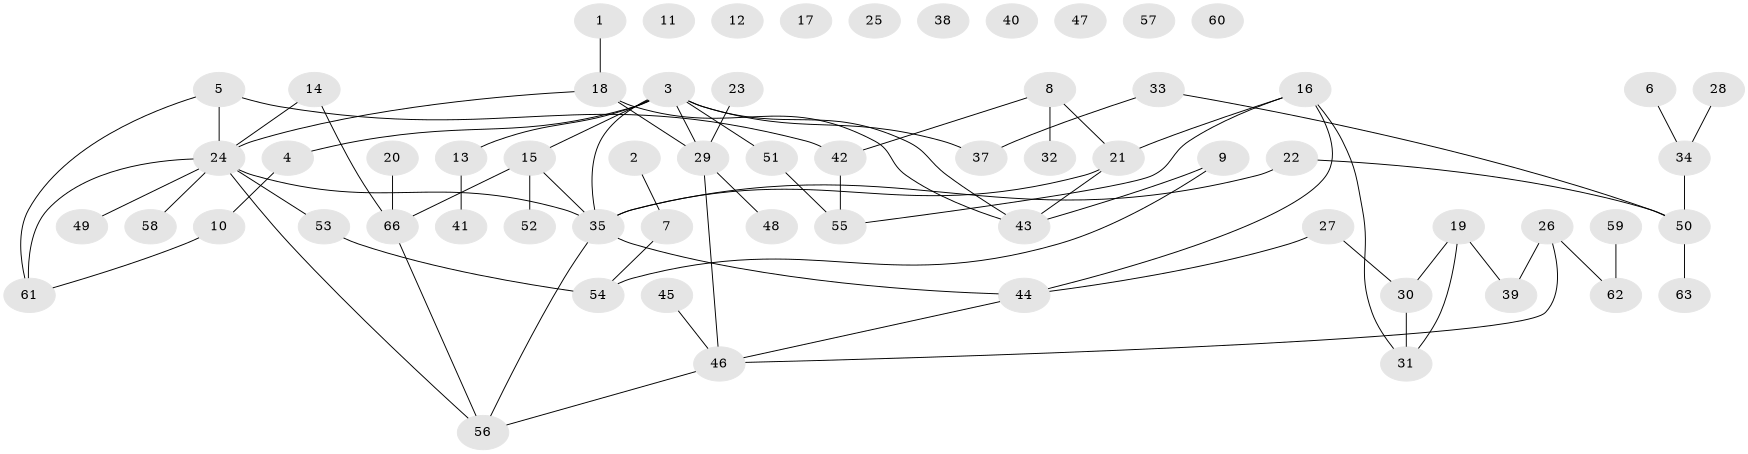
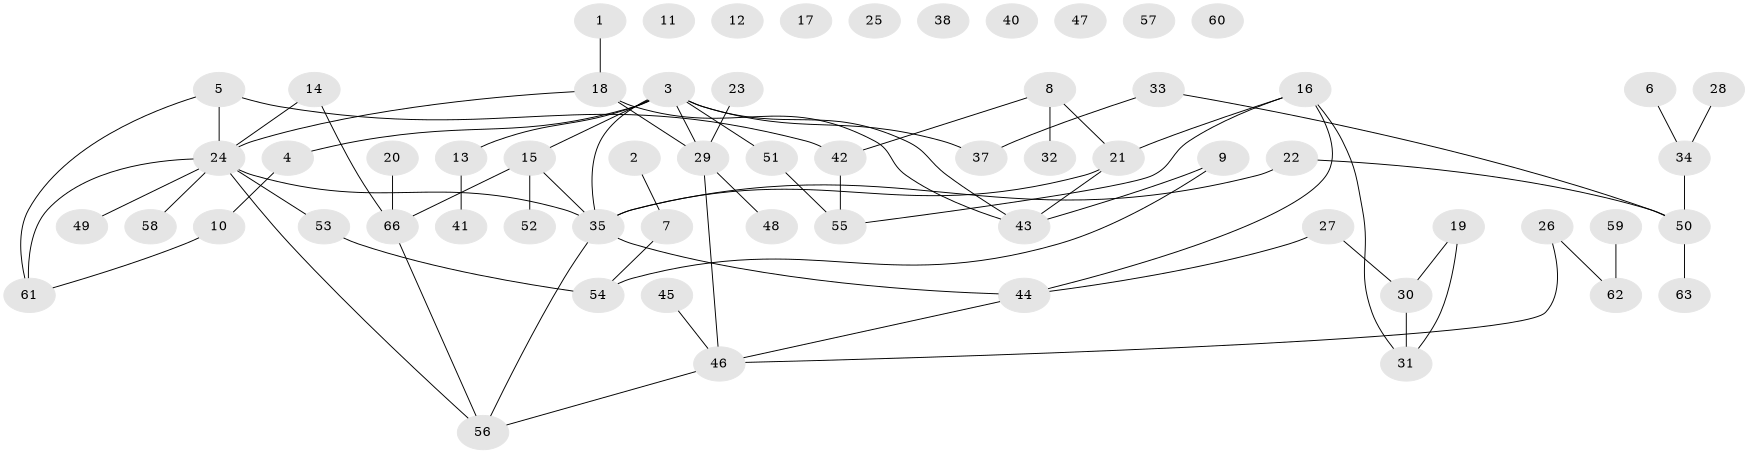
(1511, 295) -> none
